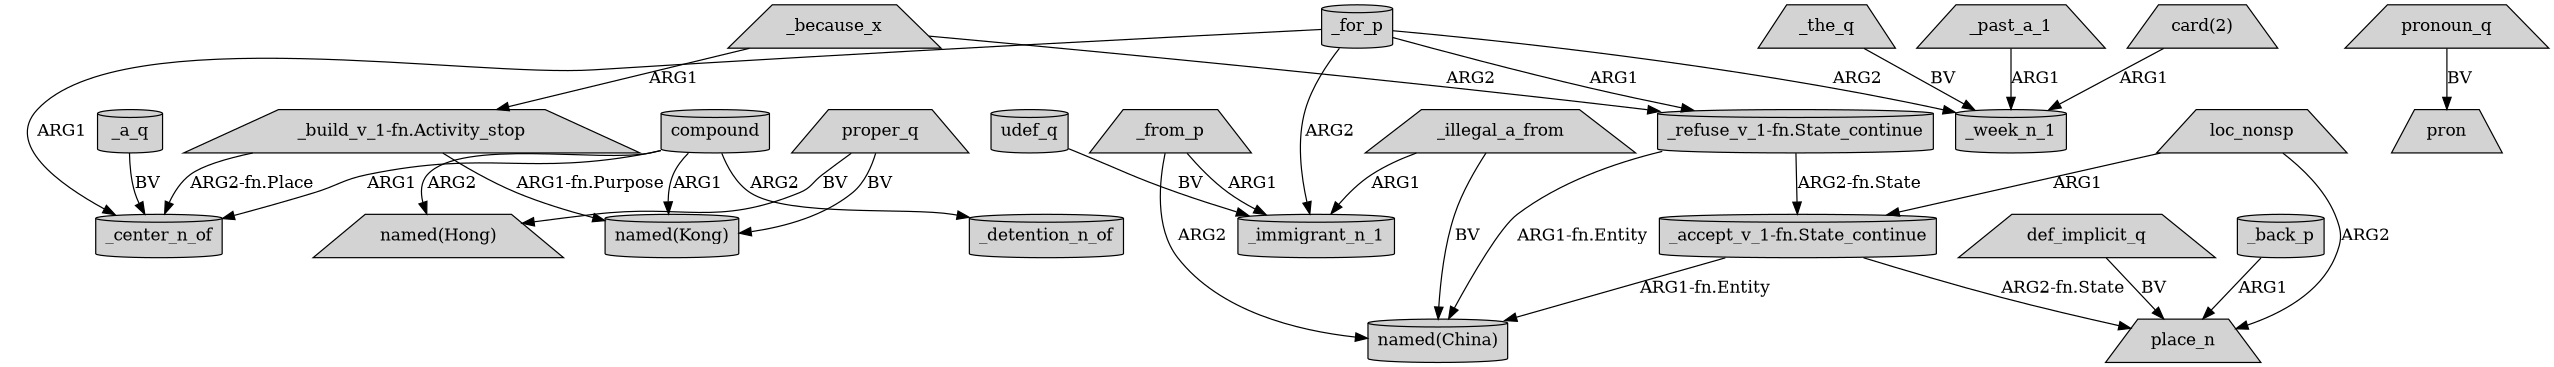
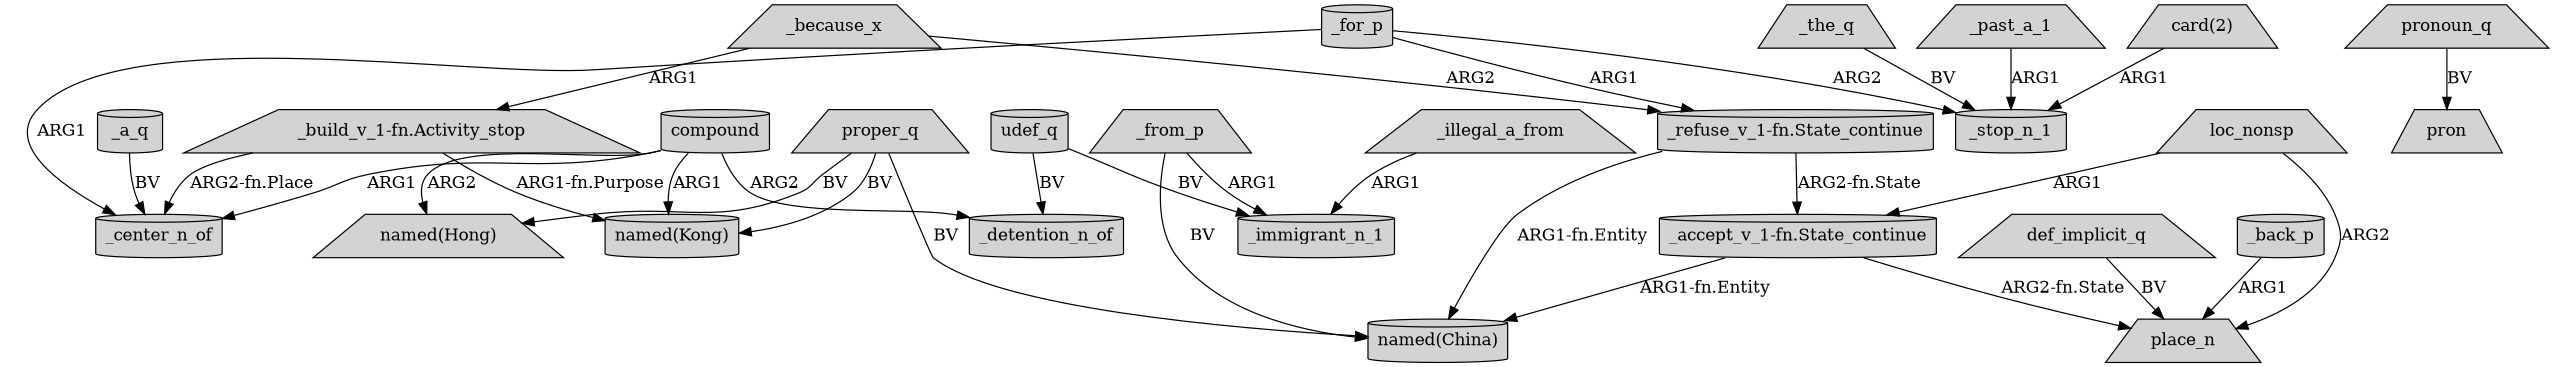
(1303, 121) -> none
(2011, 131) -> (2011, 131)
none -> (1037, 178)
(1451, 226) -> (1084, 306)
(1202, 236) -> (1202, 236)
